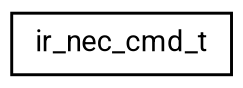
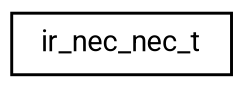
(122, 44) -> (122, 44)
